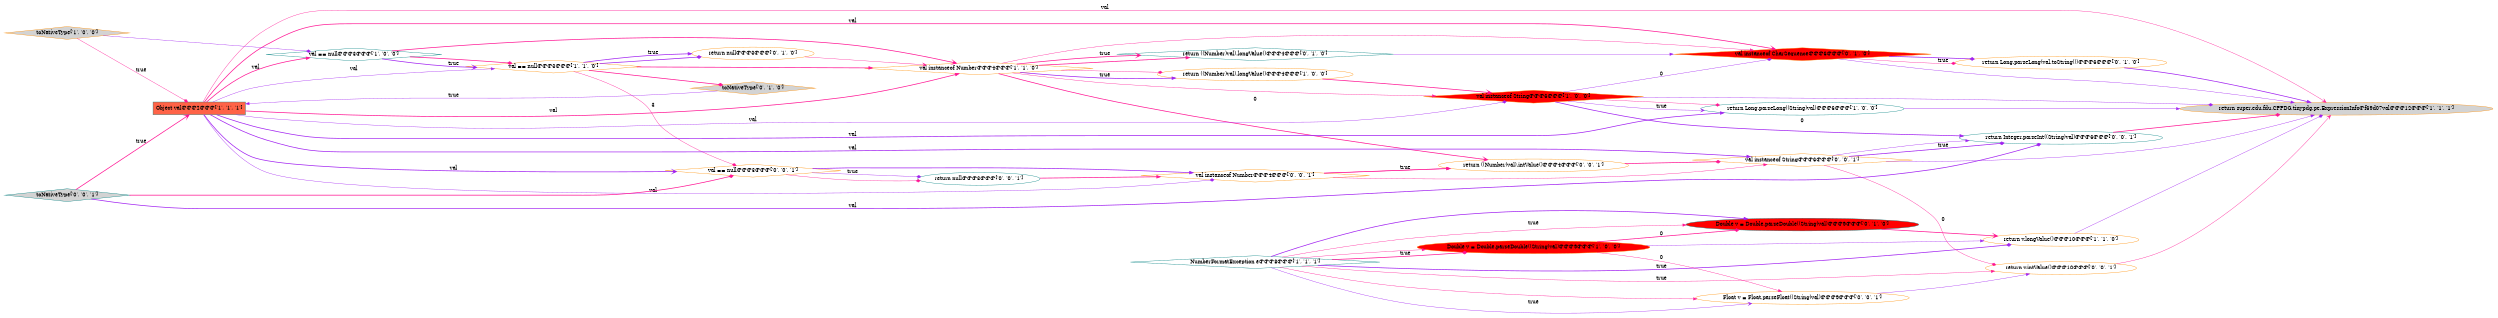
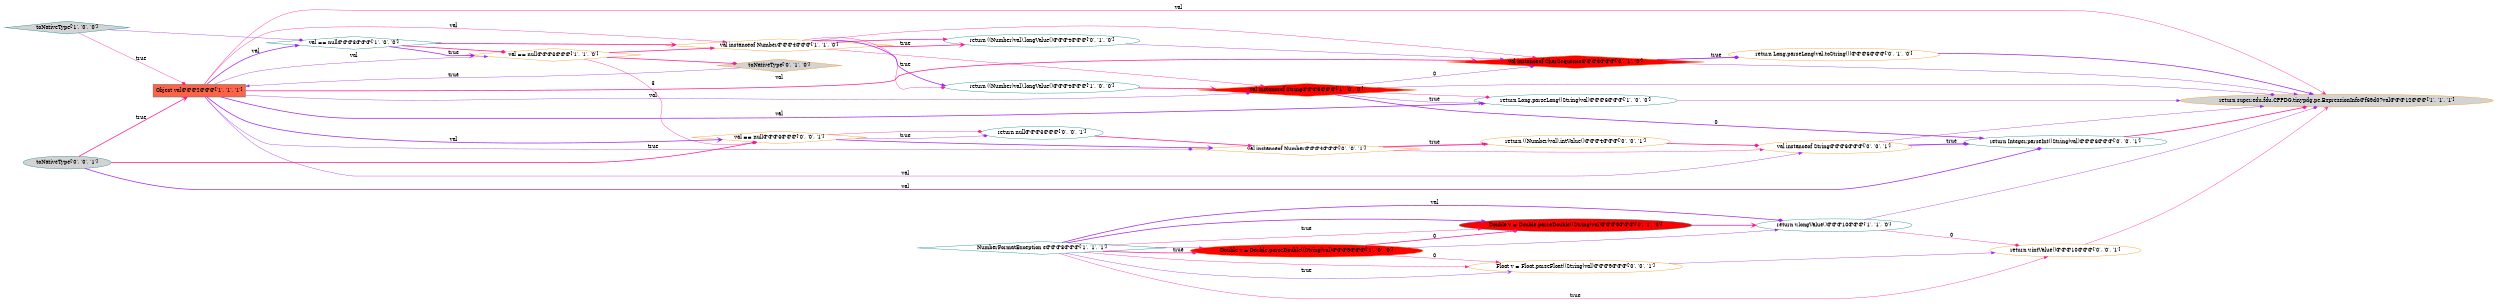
(67, 33) -> (67, 28)
(753, 53) -> none
(1255, 54) -> (1042, 41)
(253, 72) -> (248, 58)
(1255, 74) -> (1042, 87)
(602, 115) -> (454, 28)
(1252, 126) -> none
(975, 150) -> (990, 176)
(1802, 160) -> (1834, 147)
(1001, 168) -> (1022, 145)
(653, 191) -> (653, 147)
(67, 195) -> (67, 163)
(1916, 204) -> (1948, 238)
(2061, 240) -> (1834, 225)
(1662, 267) -> (1435, 203)
